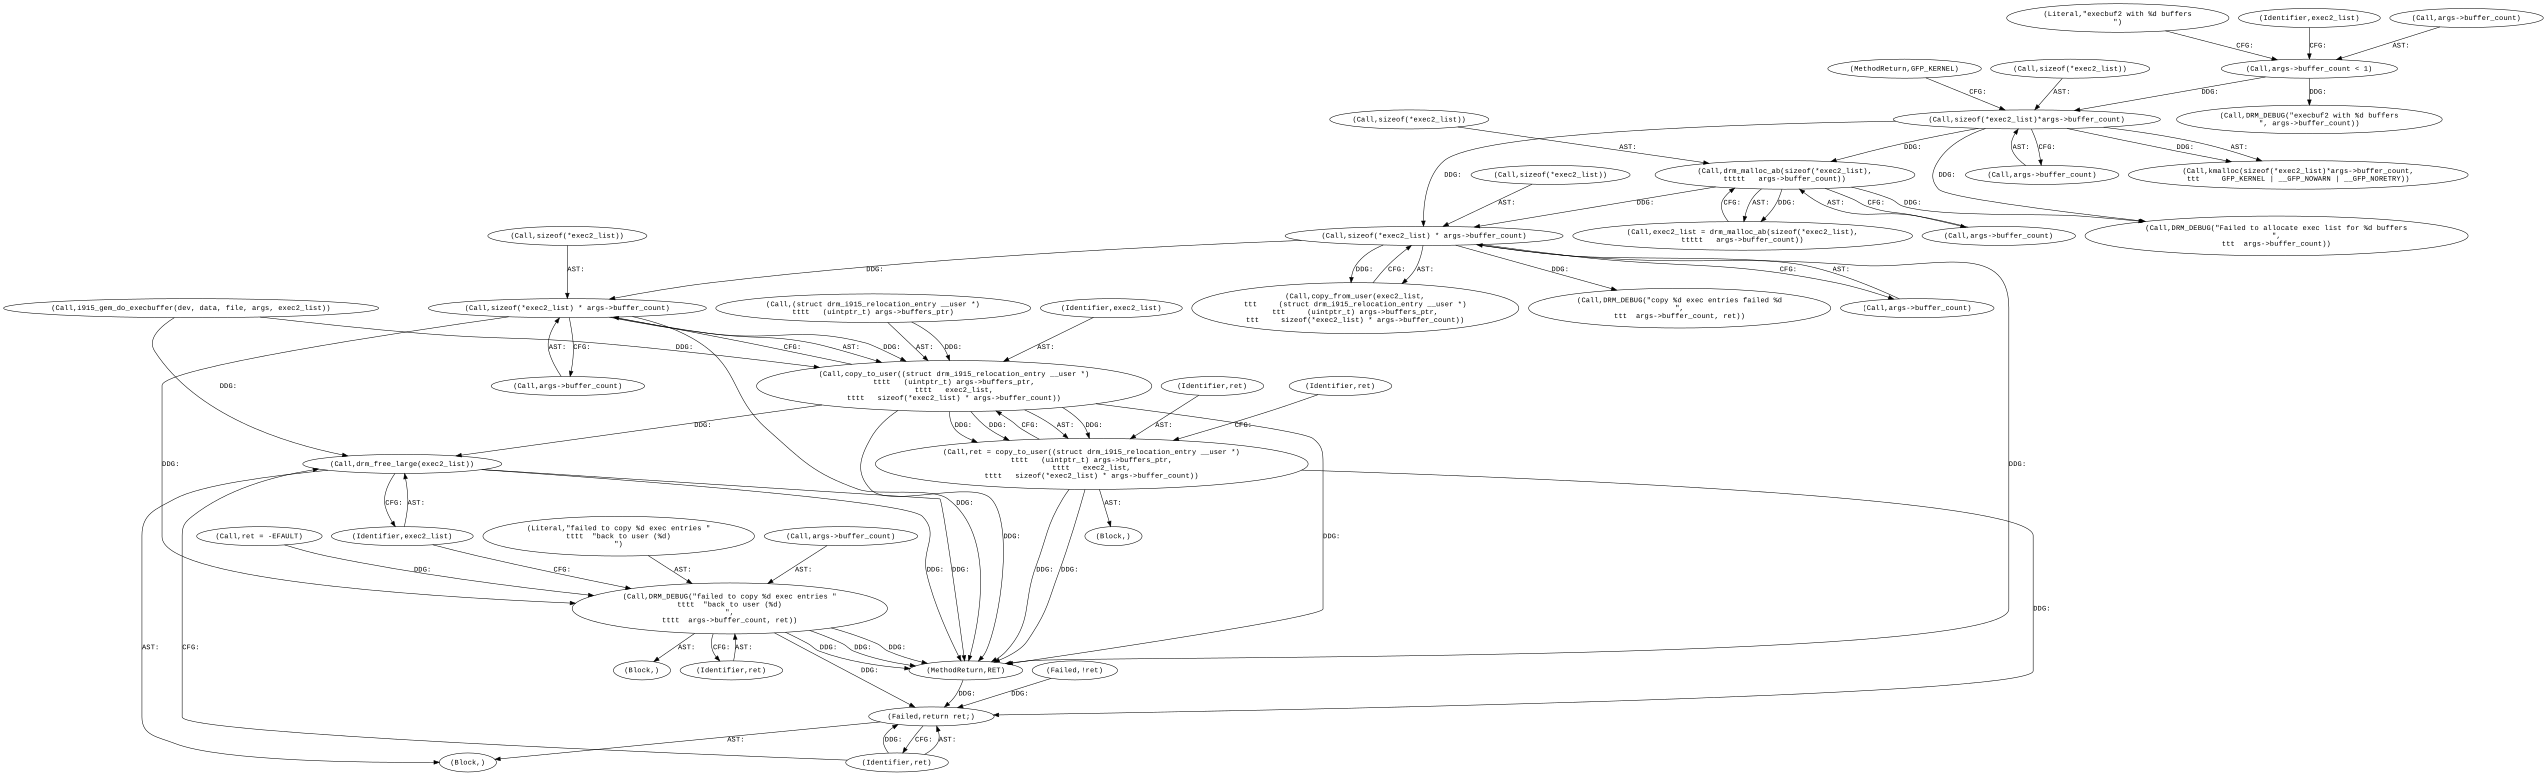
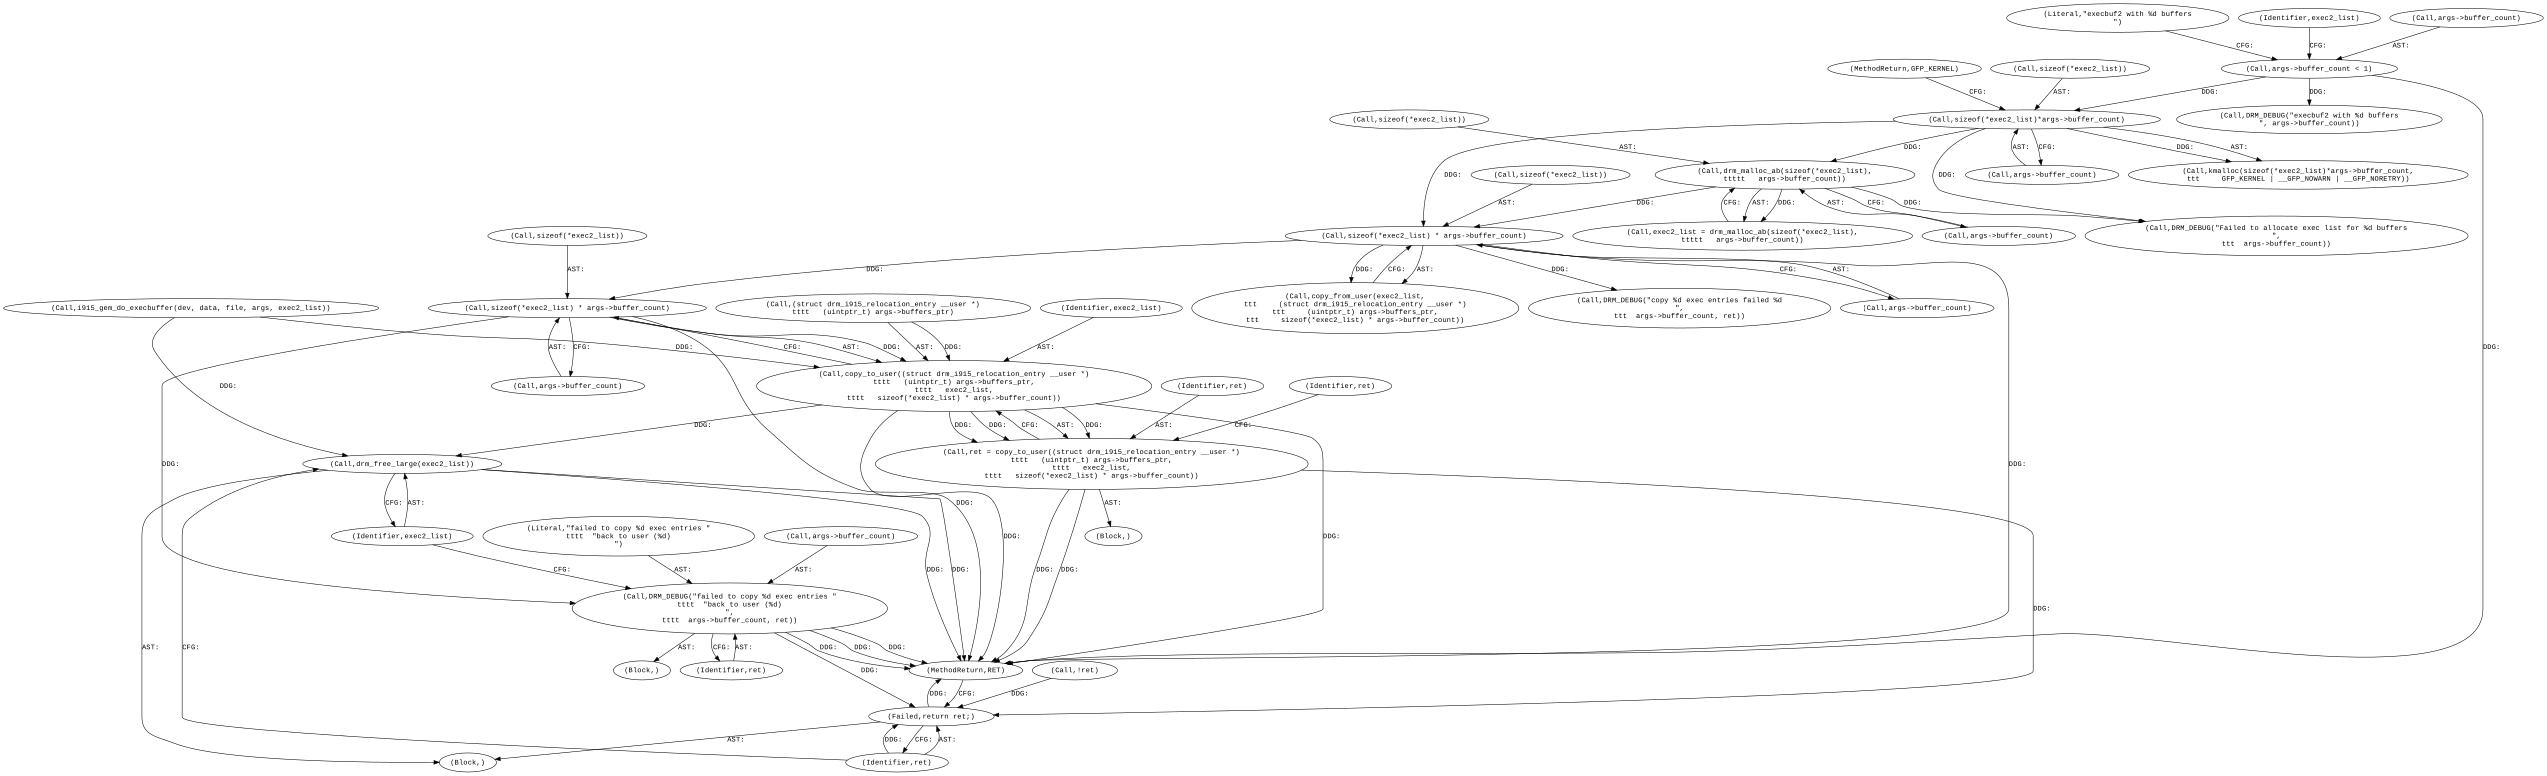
(259, 536) -> none
none -> (2064, 634)
(1075, 670) -> (1075, 670)
none -> (928, 693)
(970, 693) -> (970, 693)
